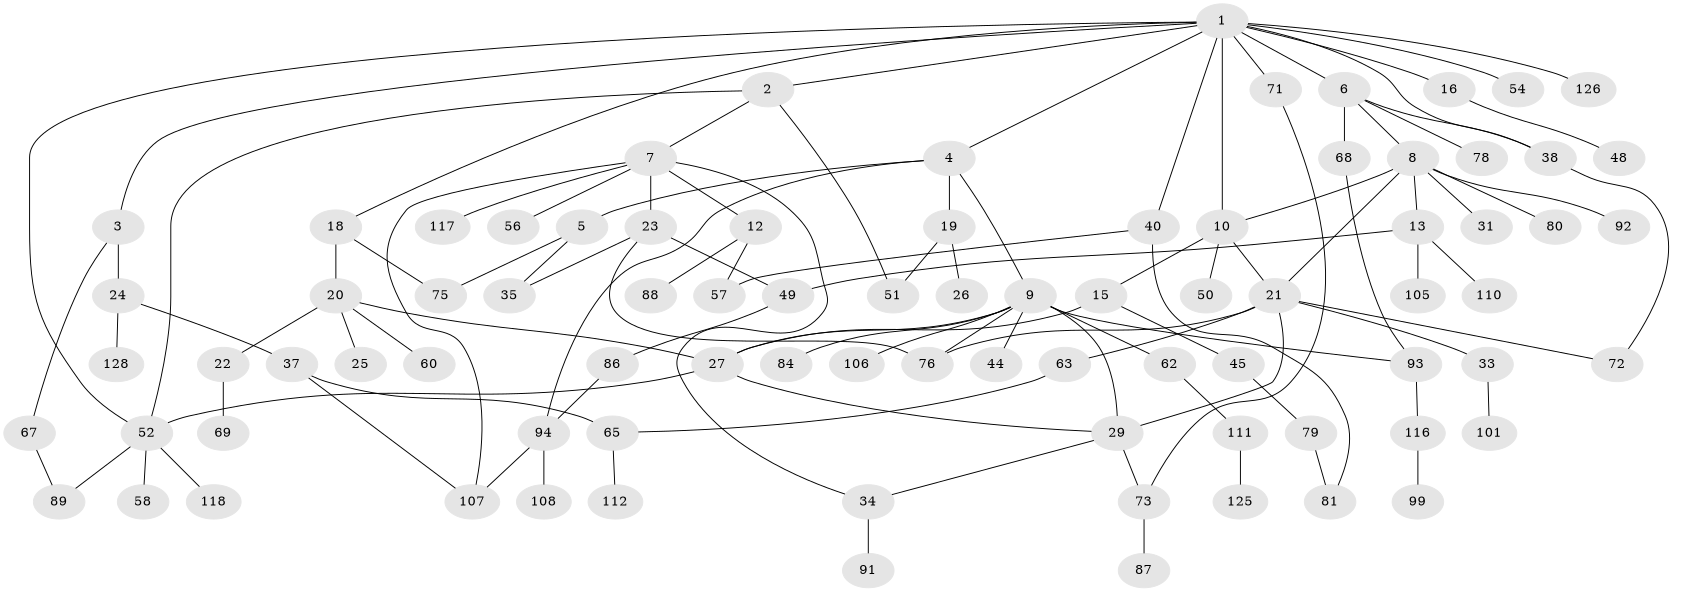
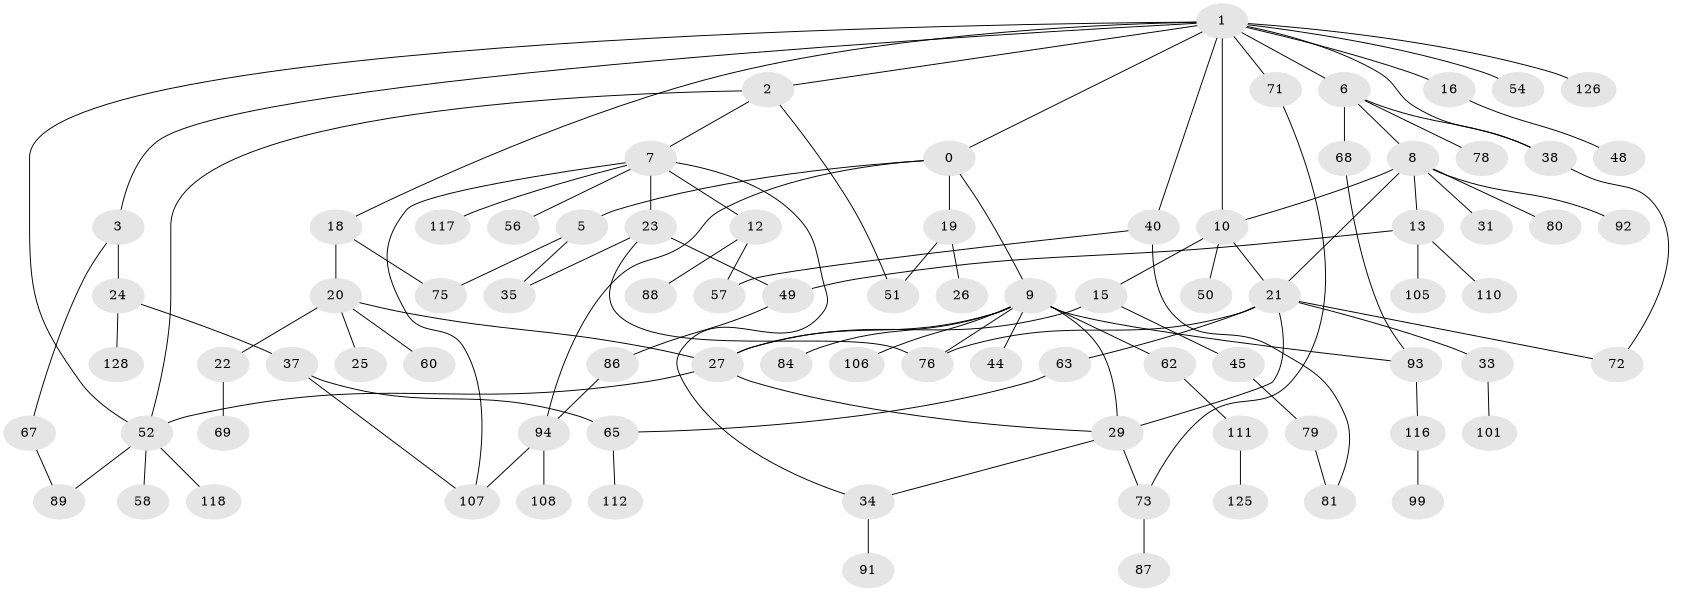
(949, 158) -> (949, 158)
